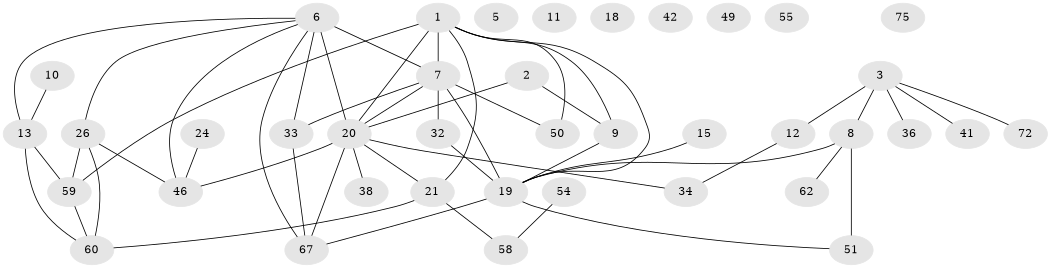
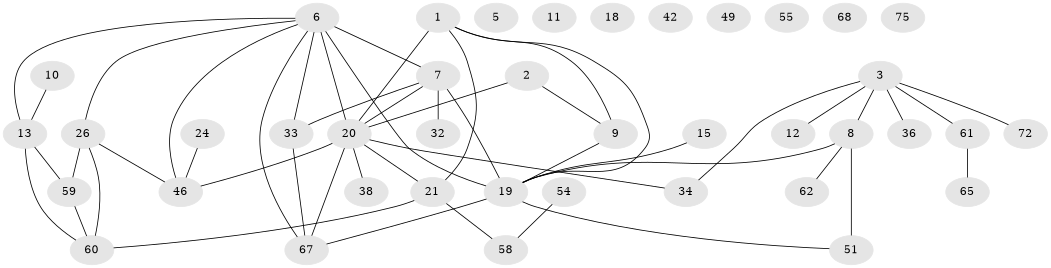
none -> (845, 18)
(438, 47) -> none
(243, 87) -> none
(558, 134) -> none
(968, 134) -> (968, 134)
(473, 164) -> (391, 126)
(729, 169) -> (770, 116)
none -> (968, 192)
